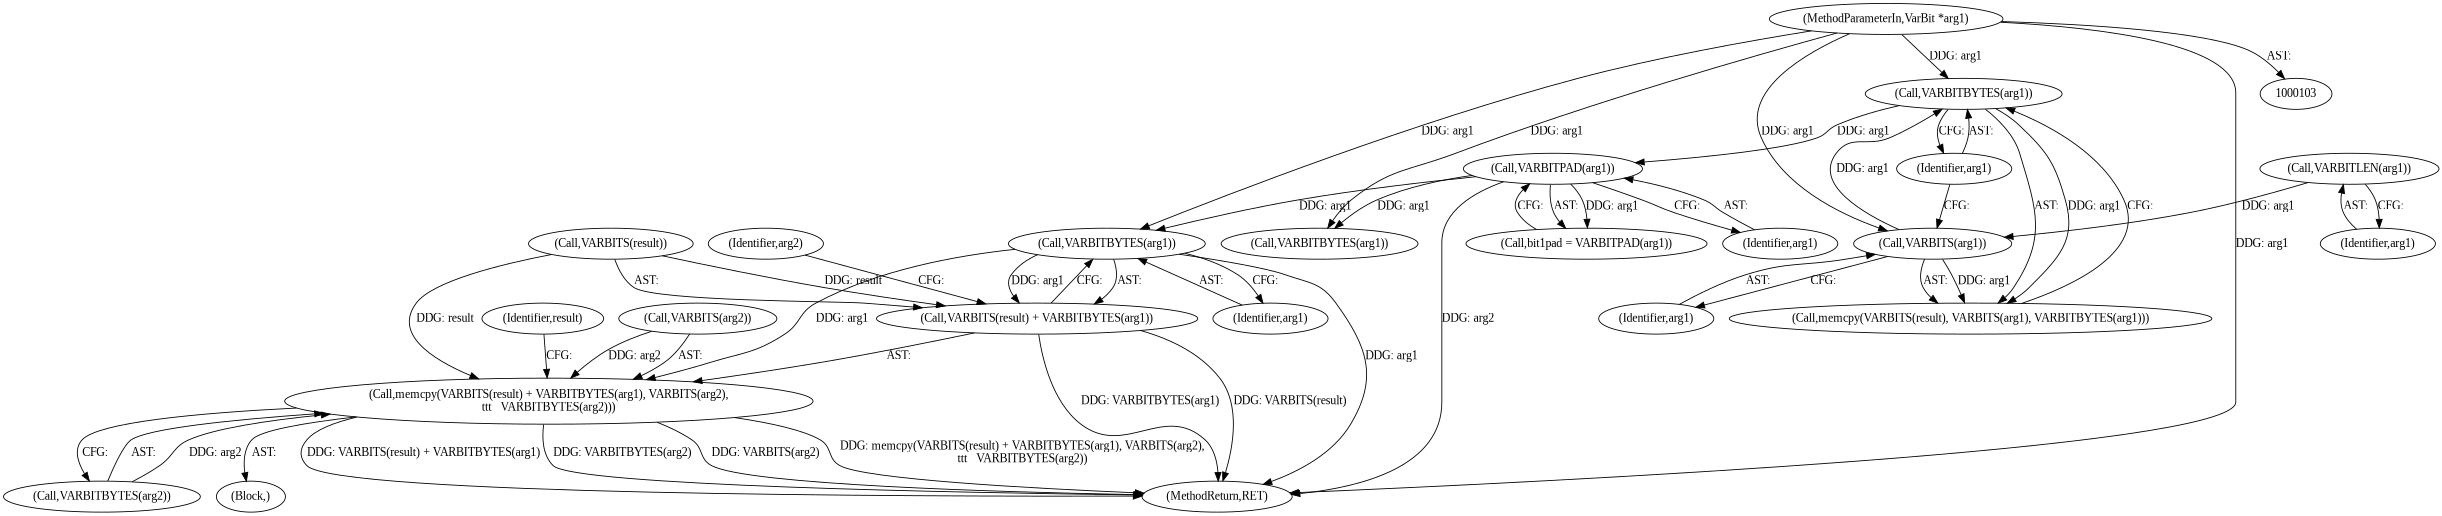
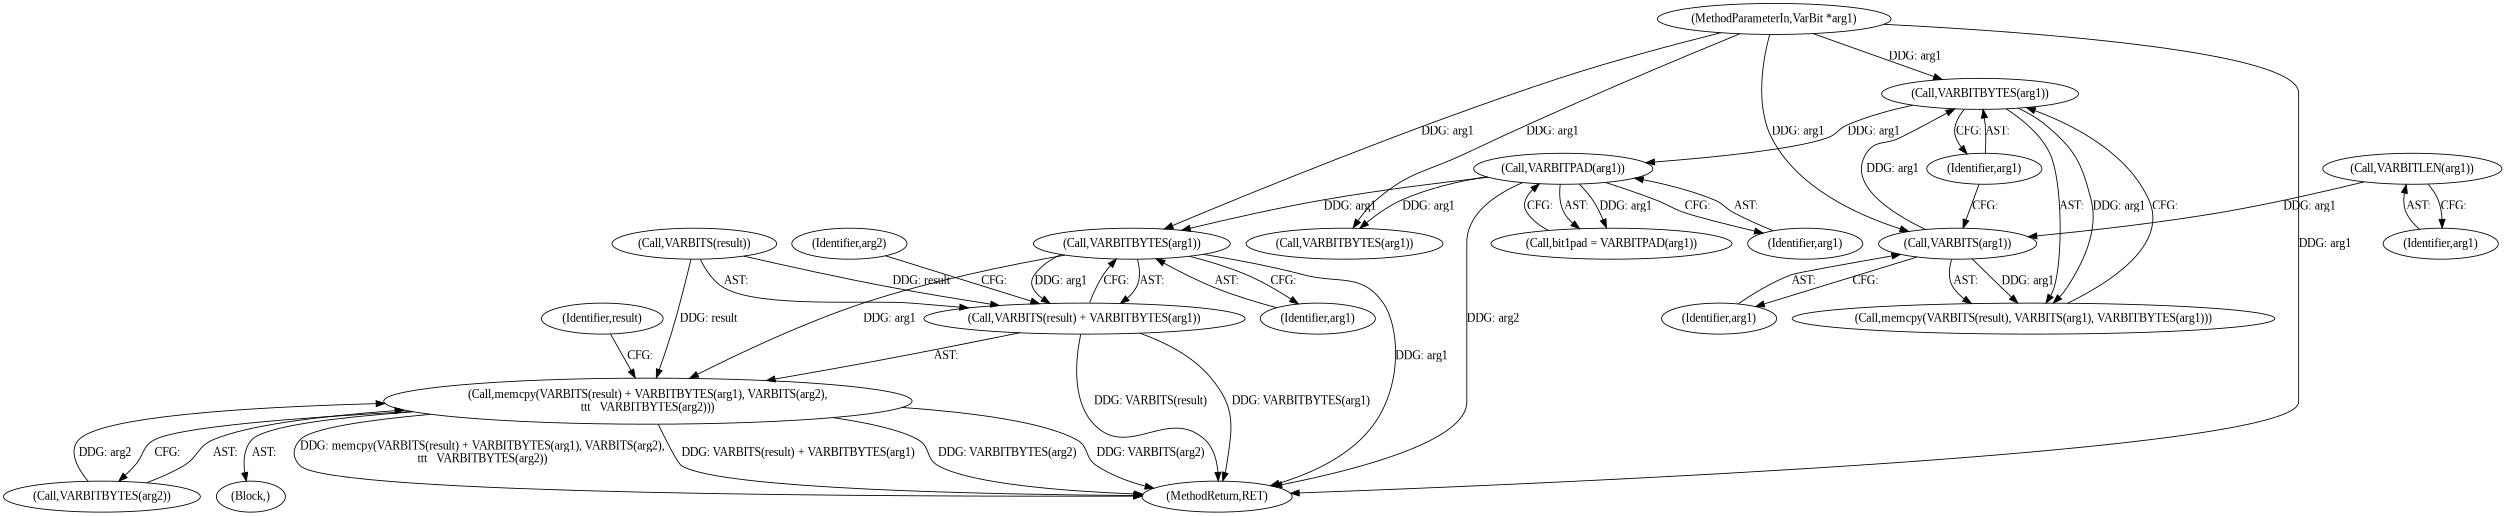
(2296, 94) -> none
(698, 319) -> none
